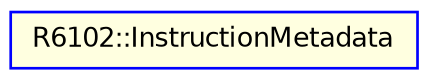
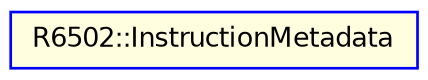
(214, 40) -> (214, 40)
